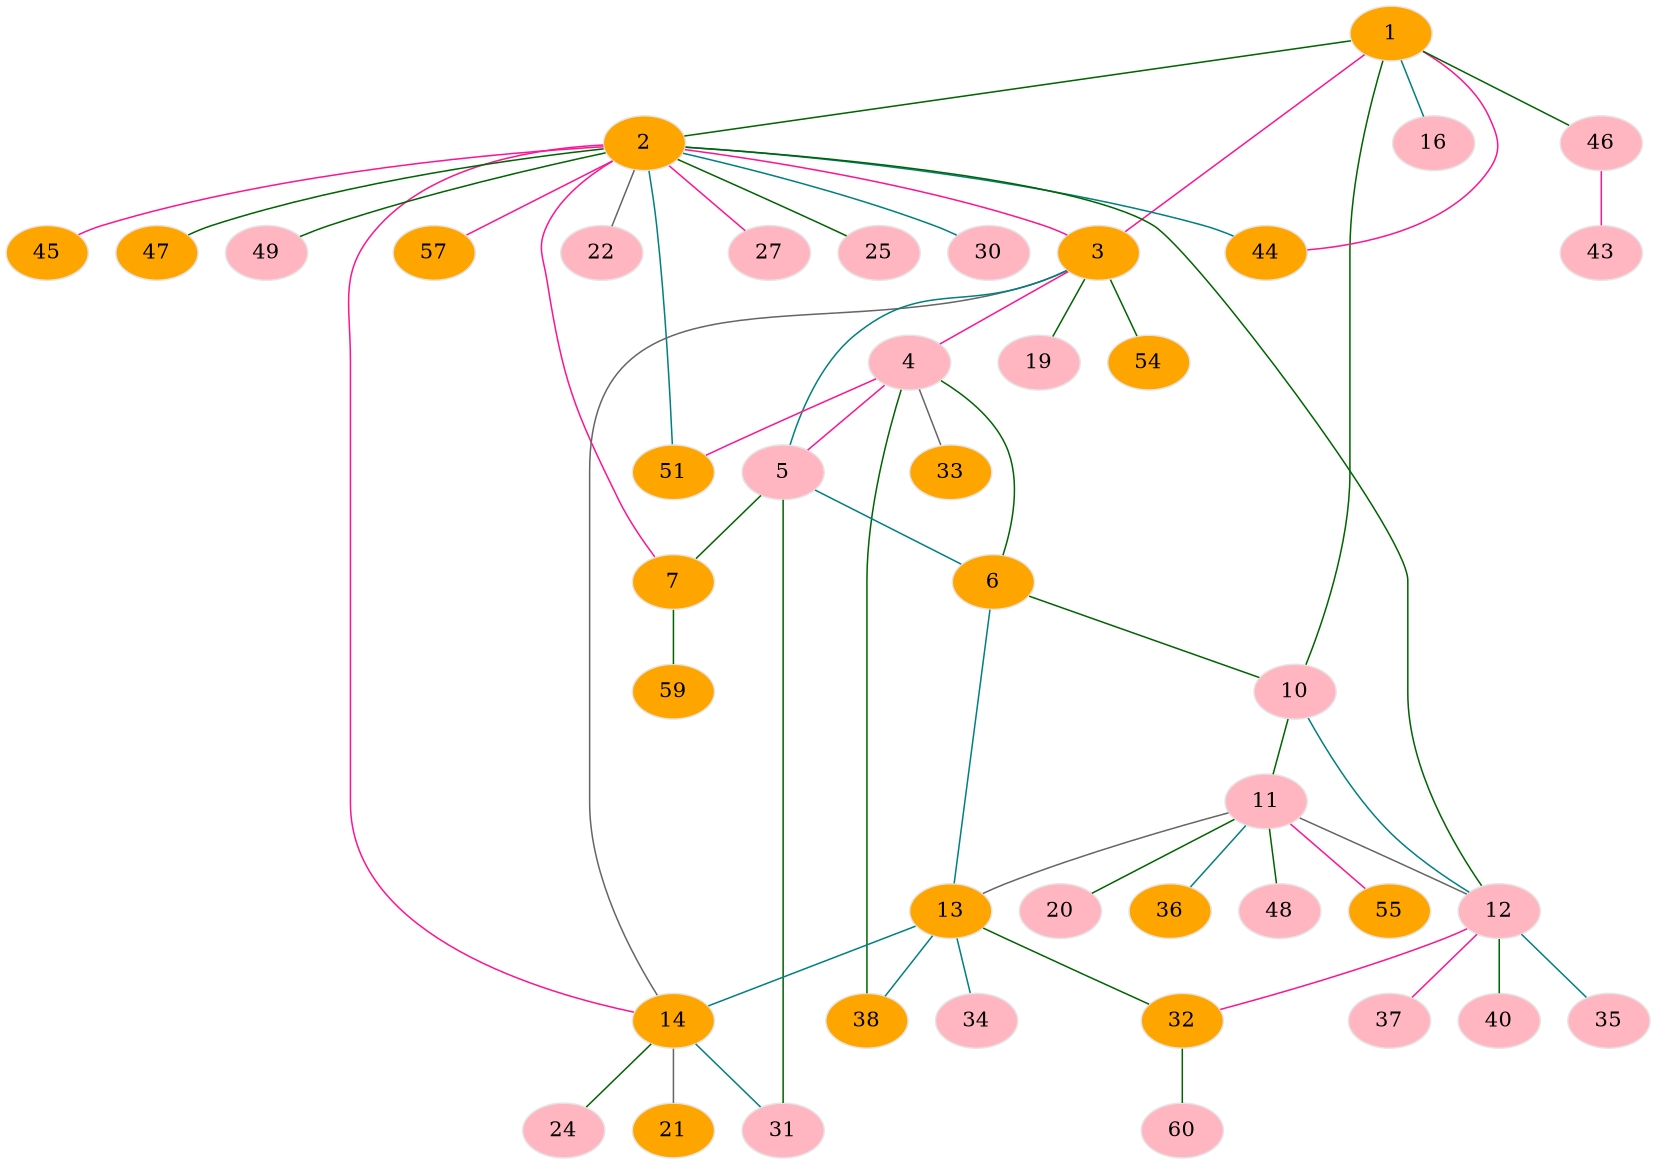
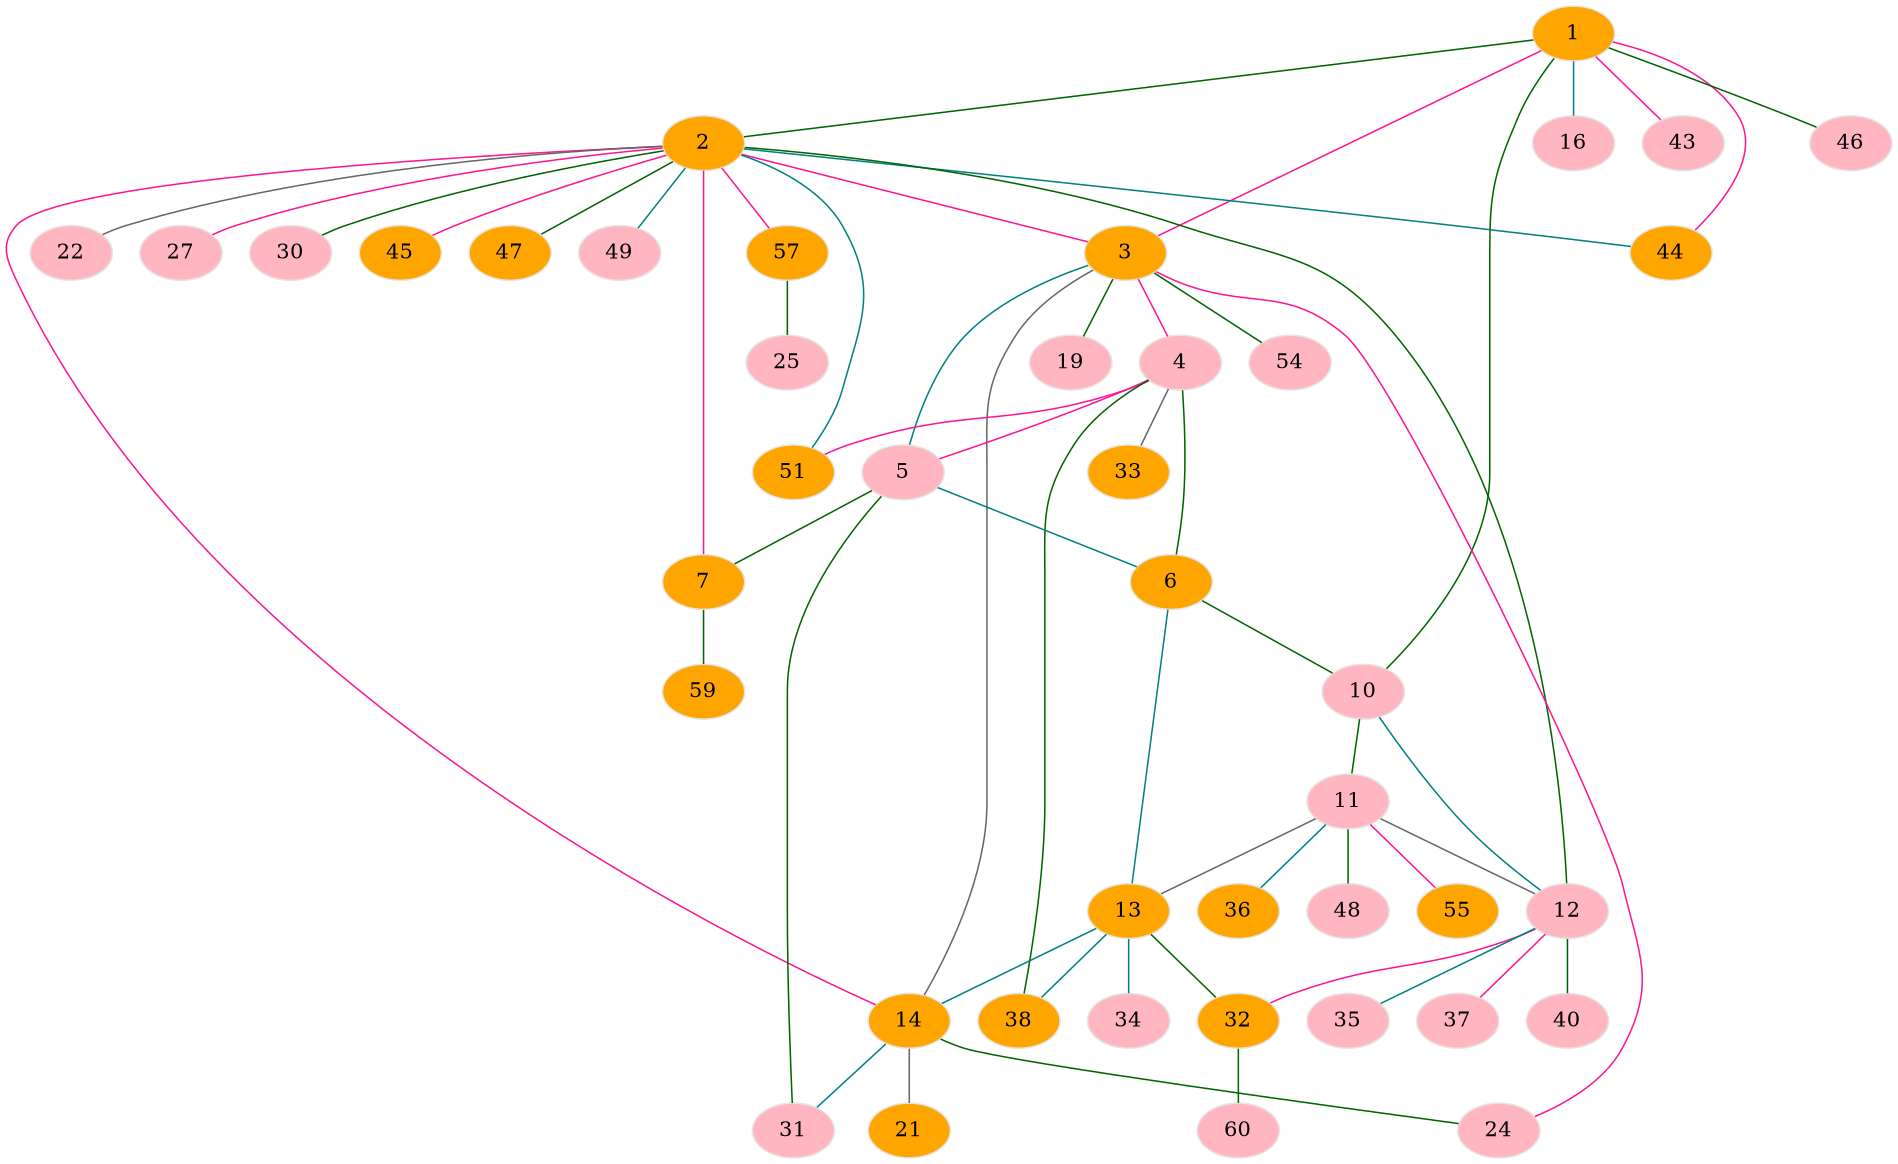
(822, 189) -> (491, 185)
(451, 190) -> (662, 198)
(762, 197) -> (787, 308)
(1601, 198) -> (1628, 88)
(1149, 363) -> (1290, 363)
none -> (1515, 639)
(1060, 911) -> none
